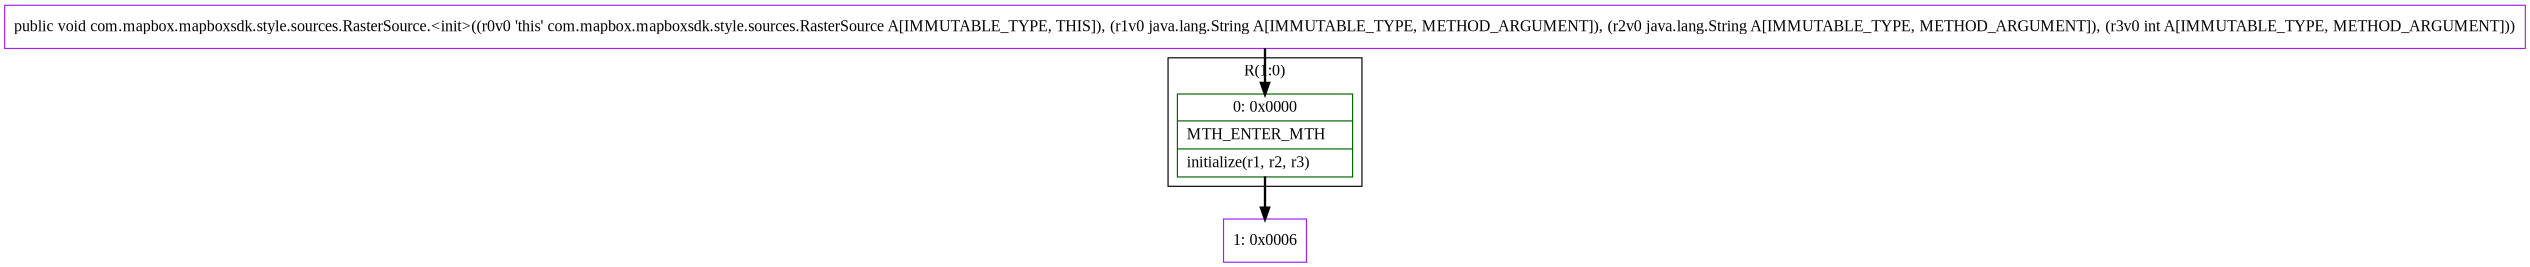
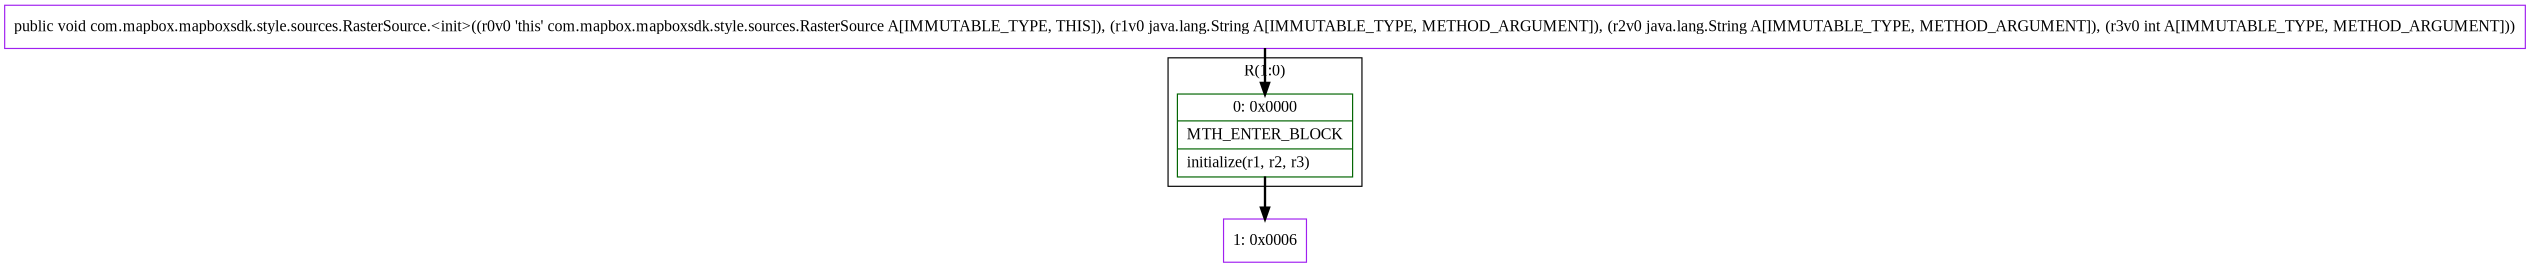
(1256, 134) -> (1265, 134)
